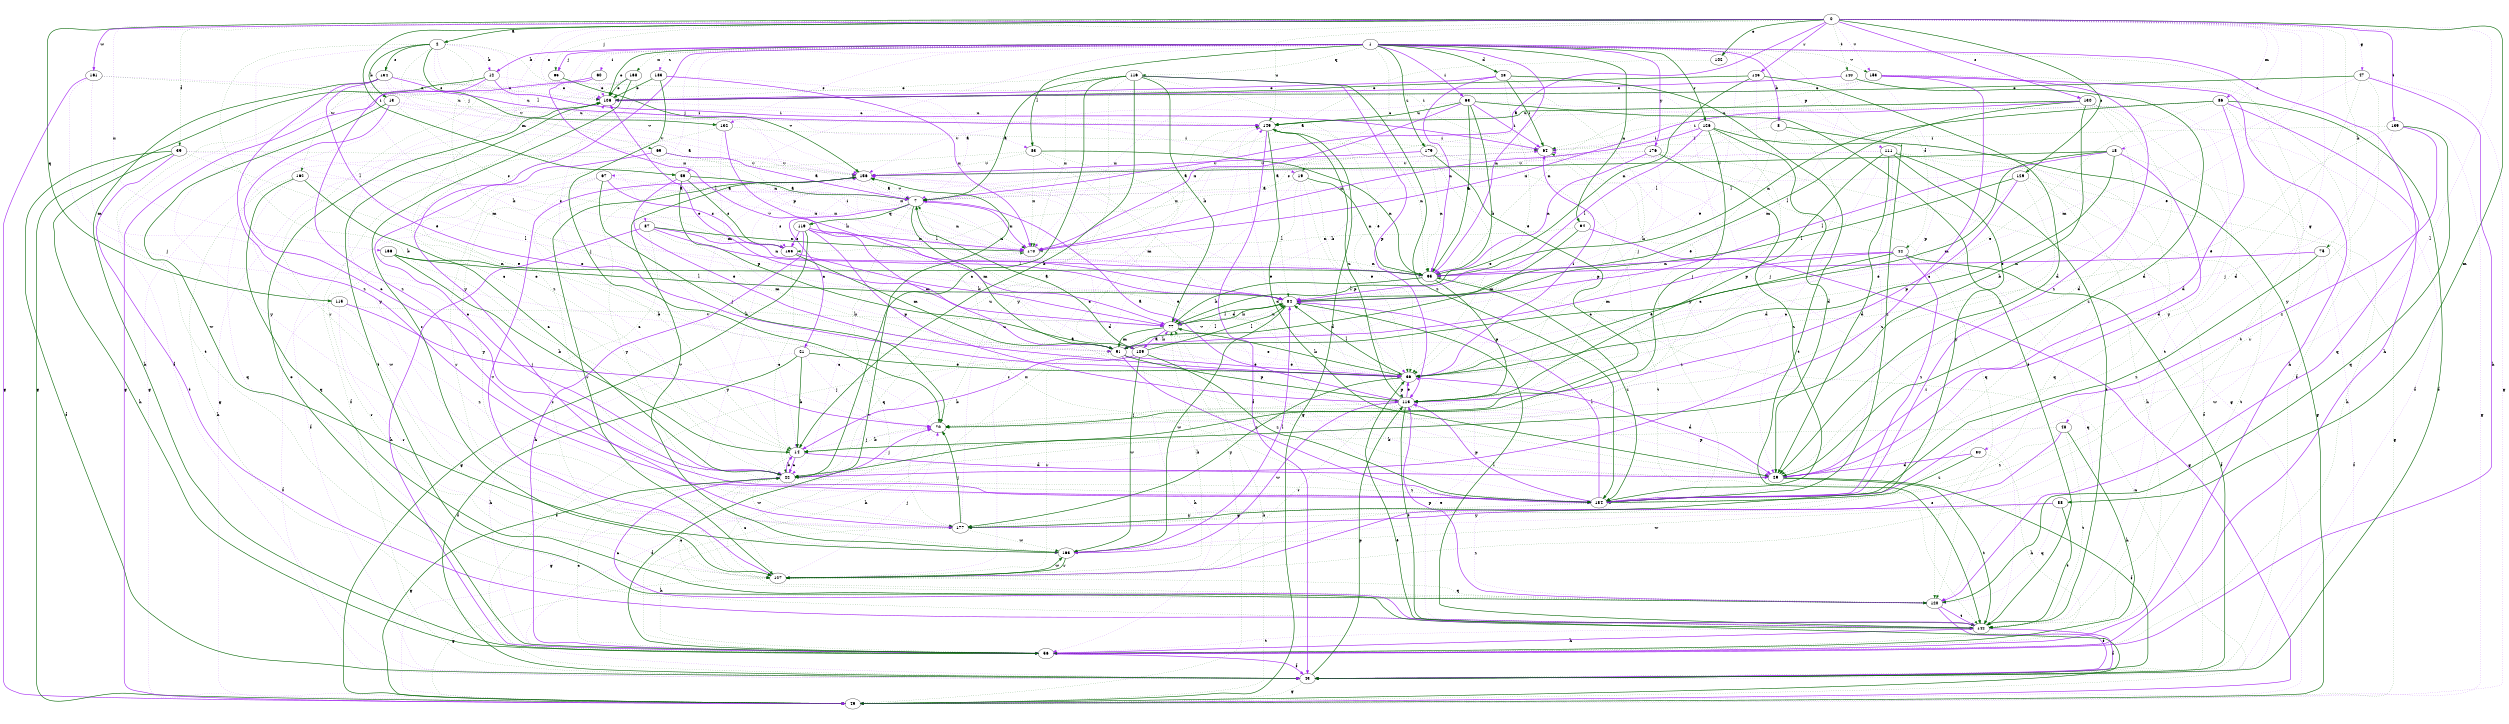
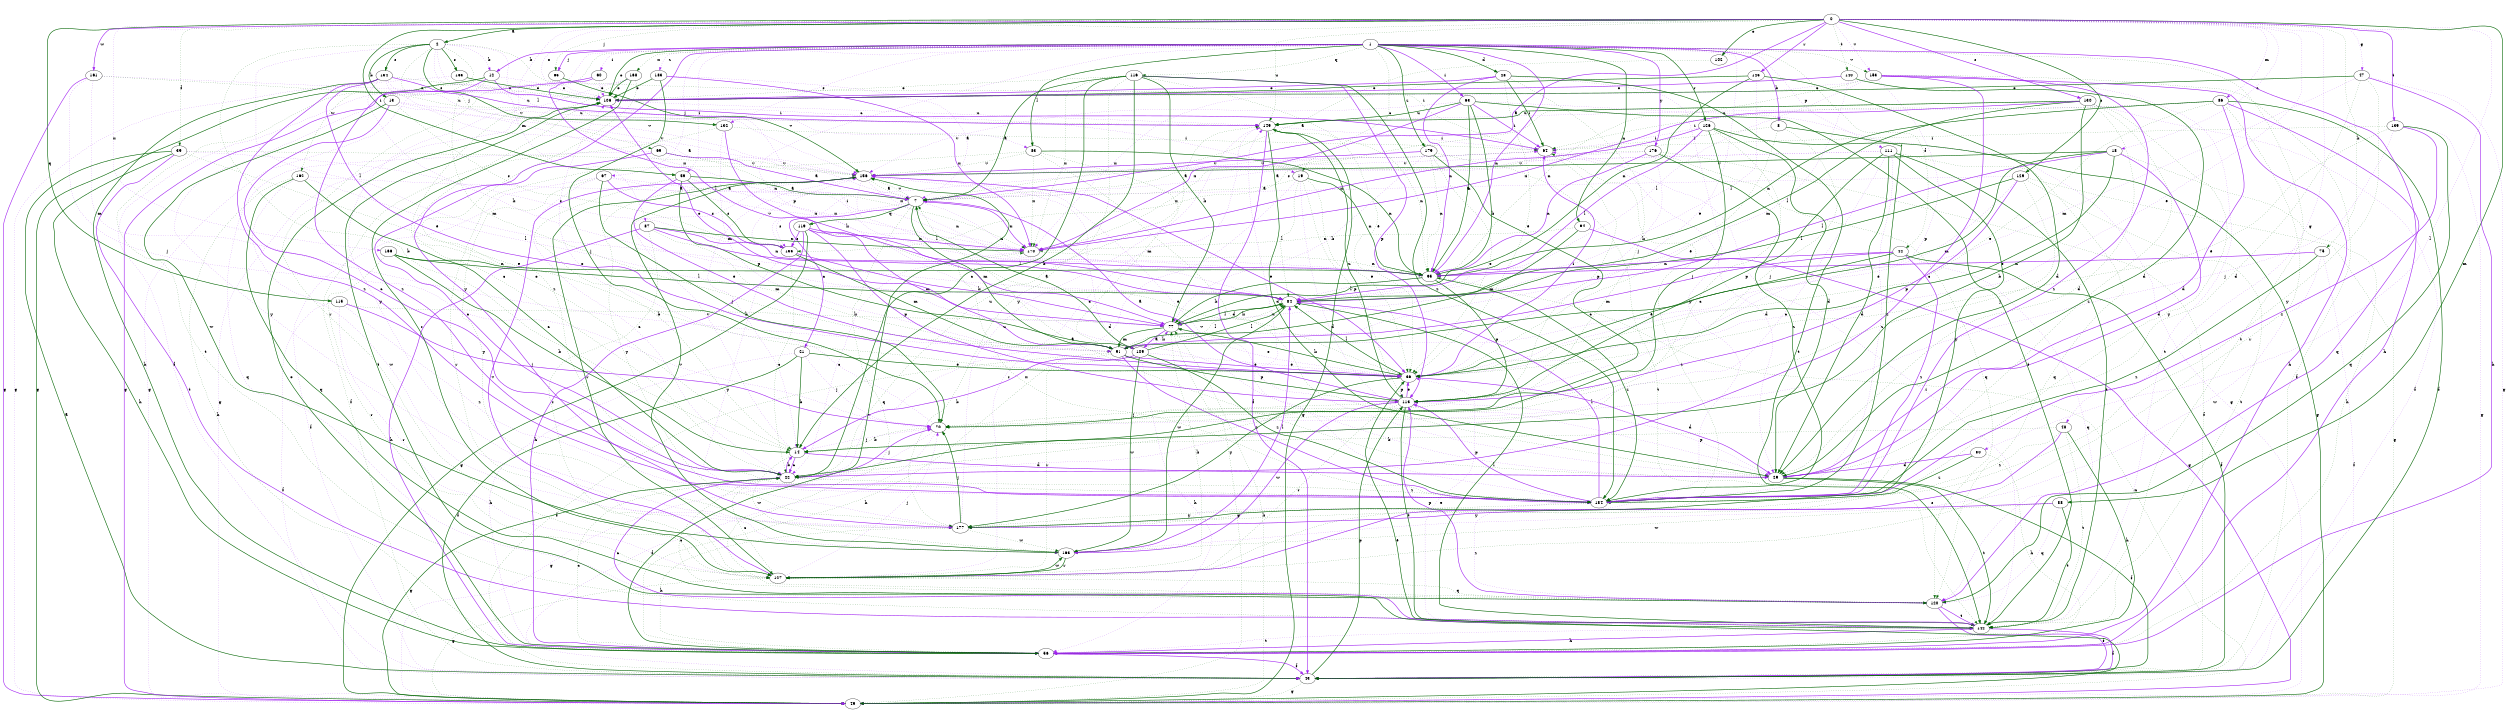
none -> (459, 76)
(1141, 220) -> (1141, 220)
(66, 415) -> (66, 415)
(1946, 643) -> none
